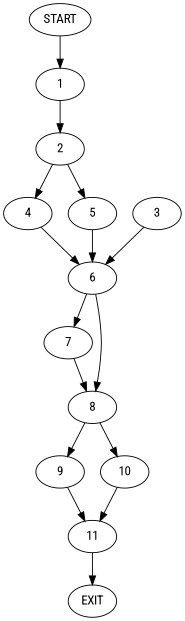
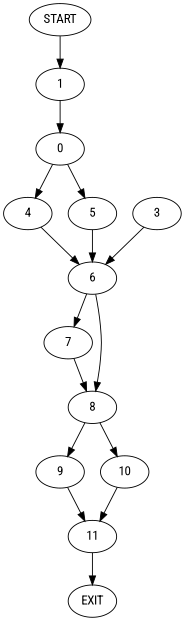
(60, 149) -> (60, 149)
